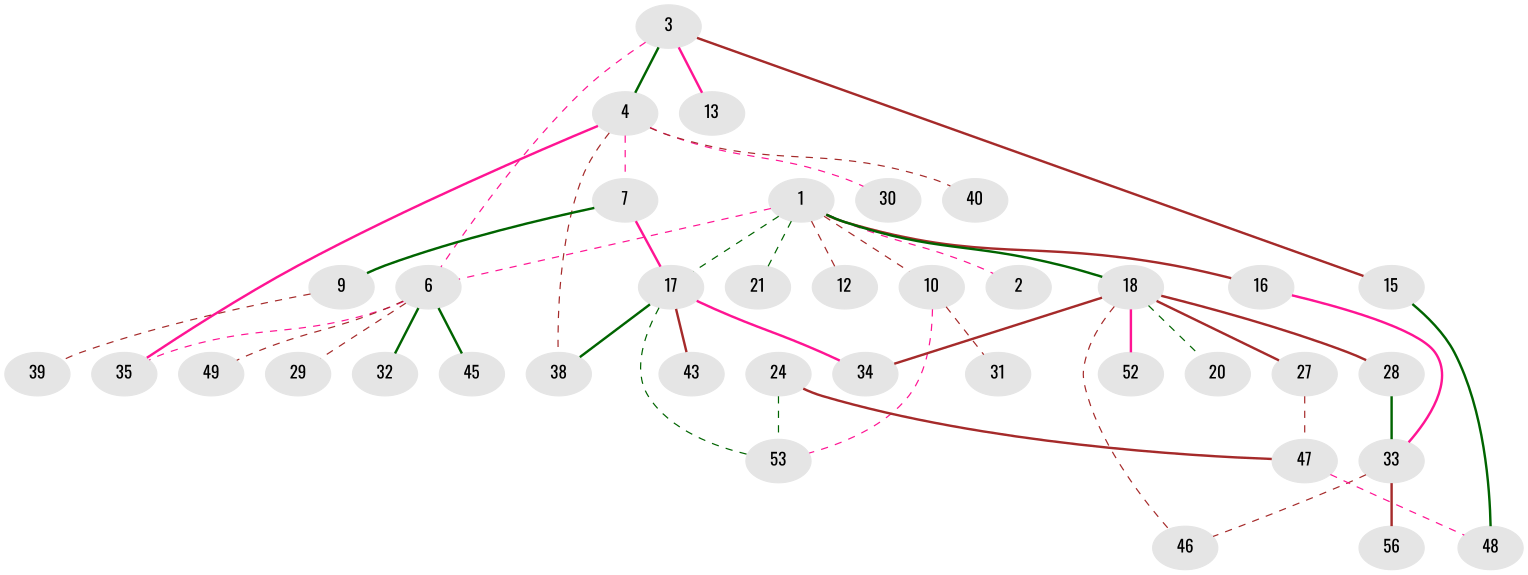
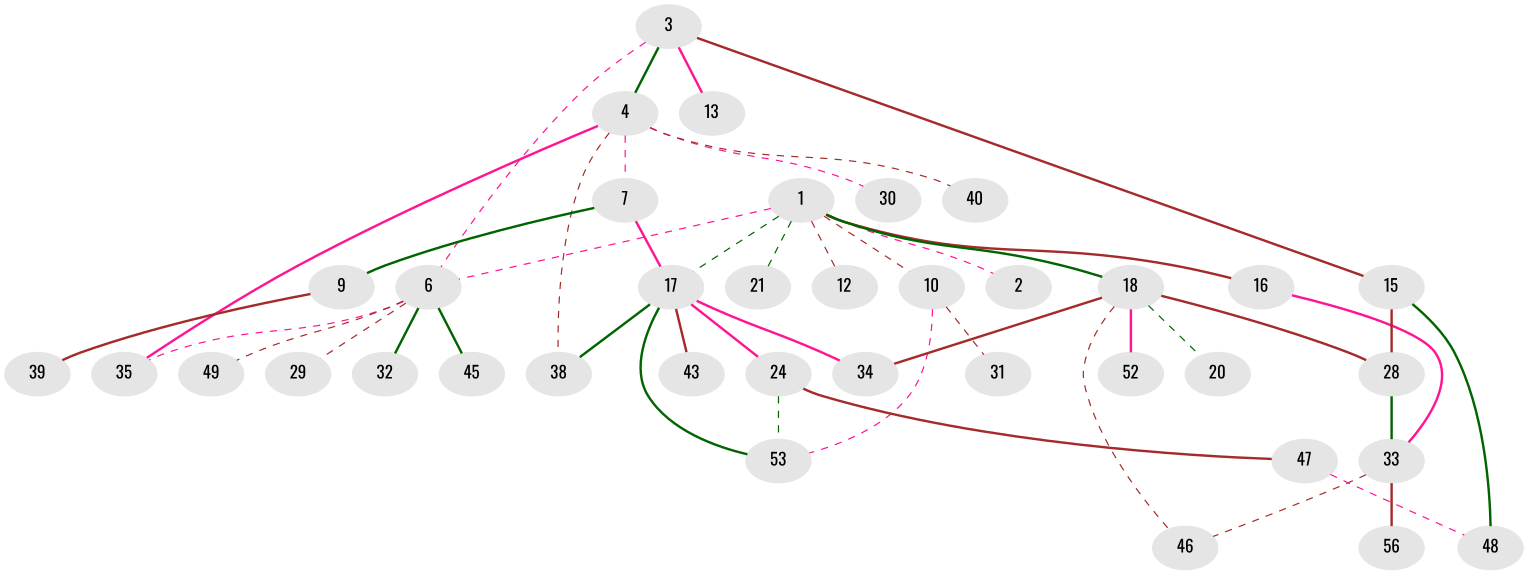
(185, 322) -> (185, 322)
none -> (725, 331)
none -> (1392, 334)
(1305, 374) -> none
(656, 406) -> (656, 406)
